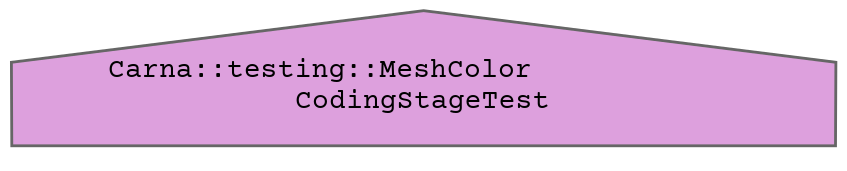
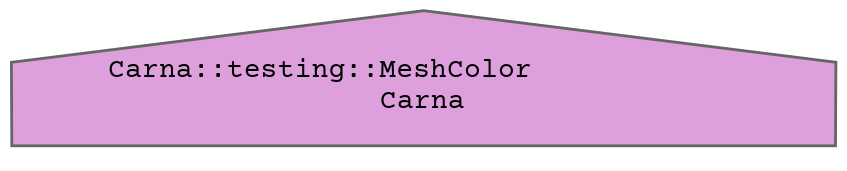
(424, 85) -> (424, 85)
